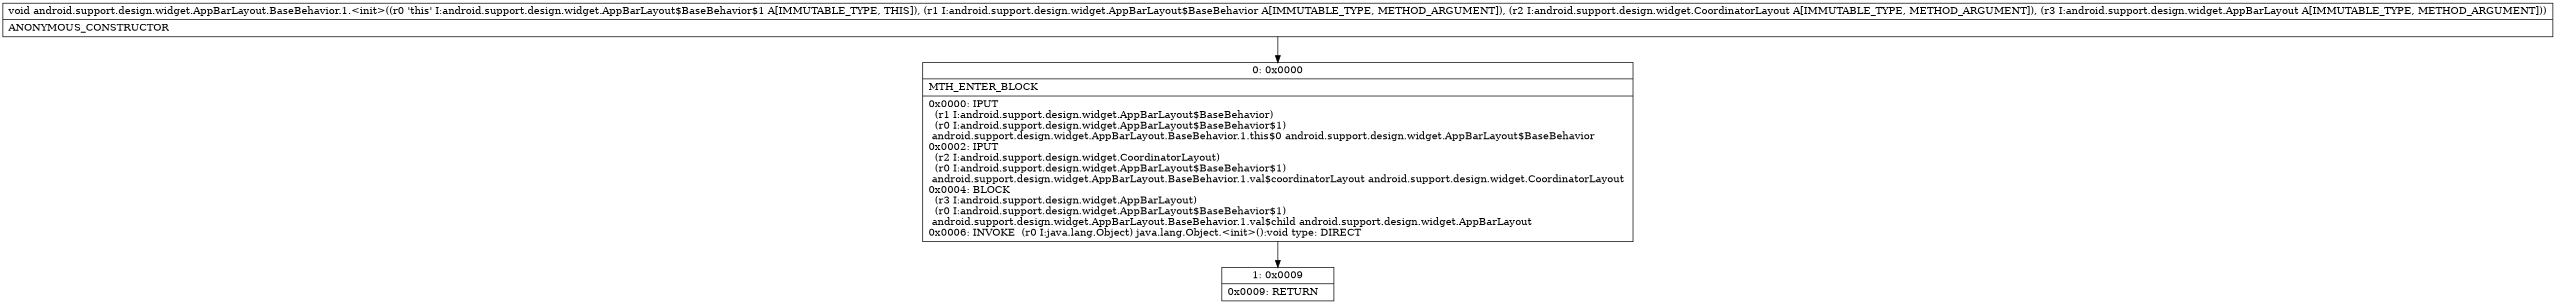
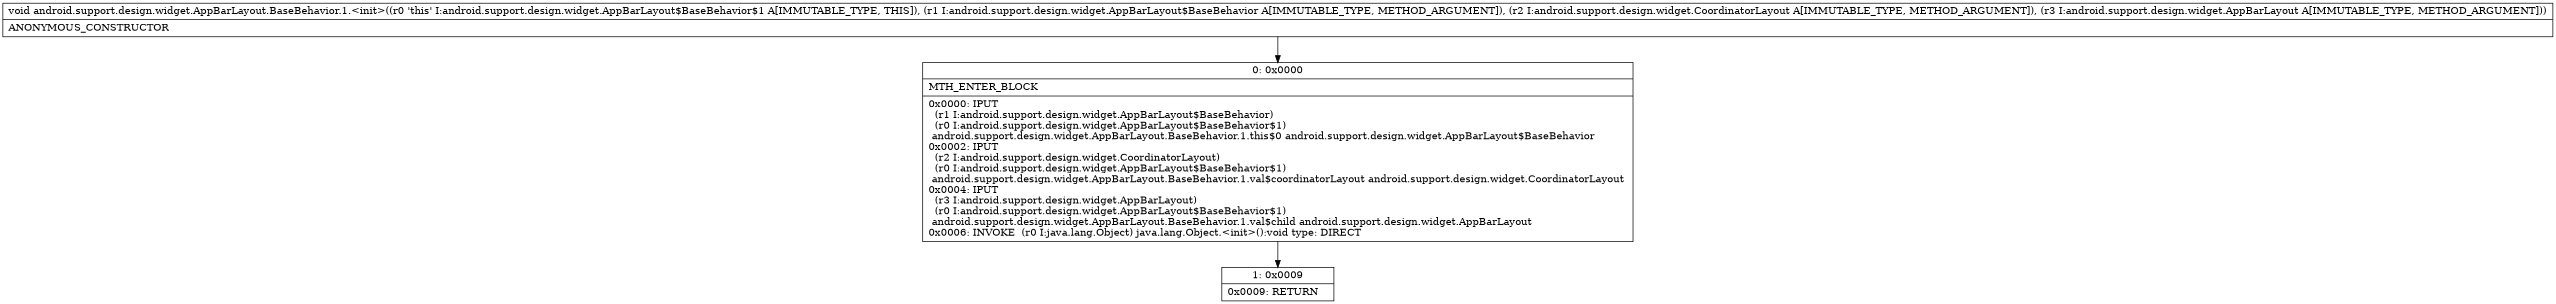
(973, 190) -> (967, 190)
